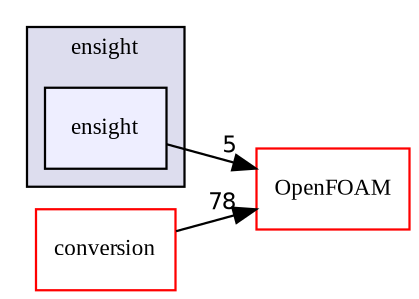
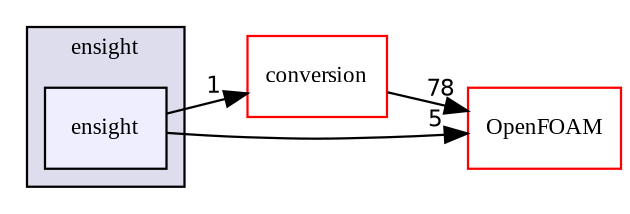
none -> (199, 106)
